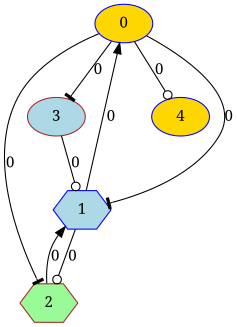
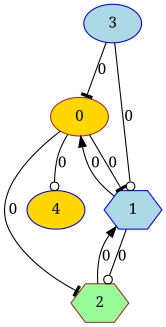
(124, 24) -> (79, 117)
(92, 68) -> (97, 68)
(56, 117) -> (113, 24)
